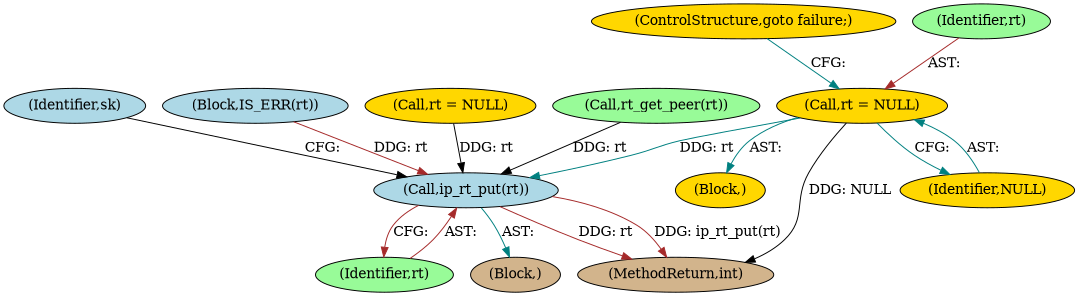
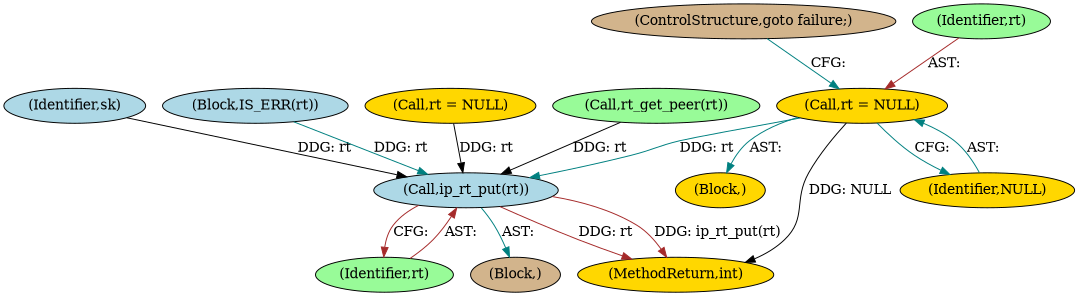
(744, 21) -> (744, 21)
(356, 146) -> (356, 146)
(325, 148) -> (325, 148)
(676, 275) -> (676, 275)
